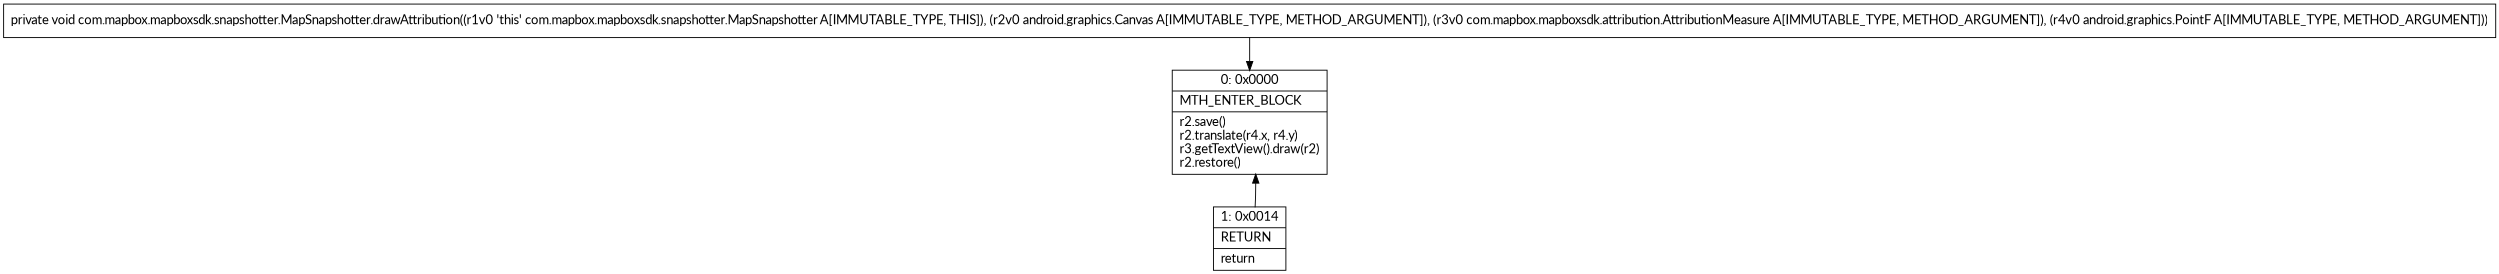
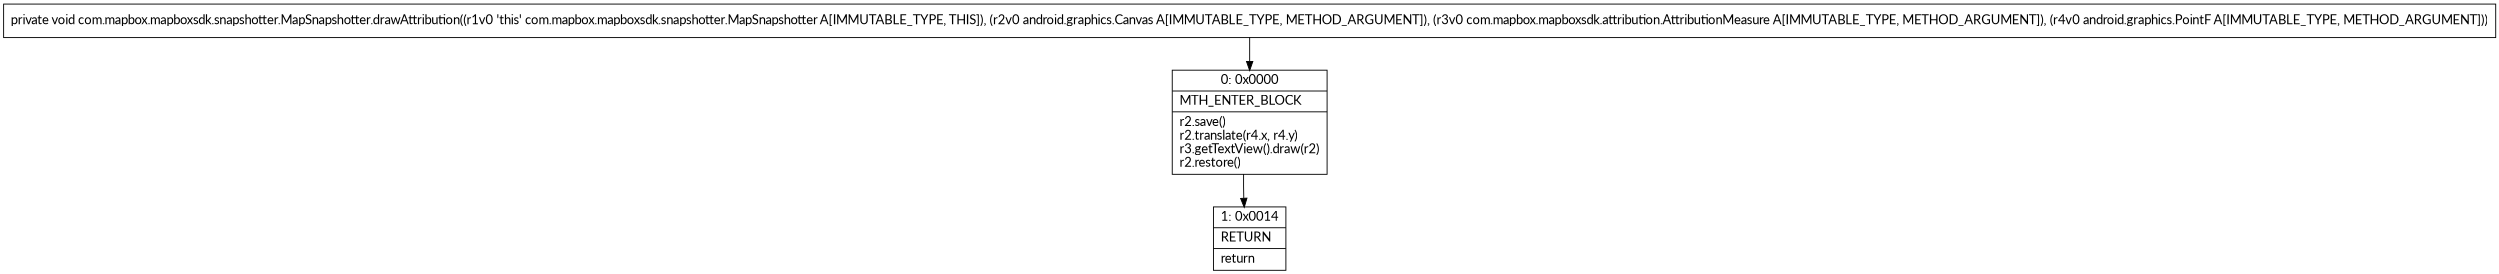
(1256, 195) -> (1244, 186)
